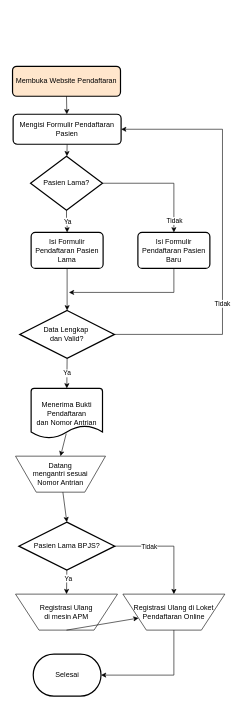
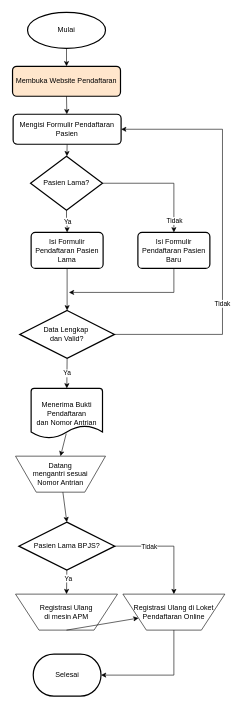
none -> (66, 30)
none -> (66, 55)
